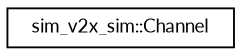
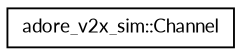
(121, 28) -> (121, 28)
